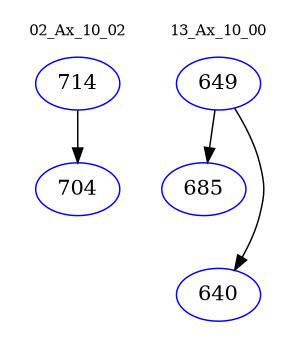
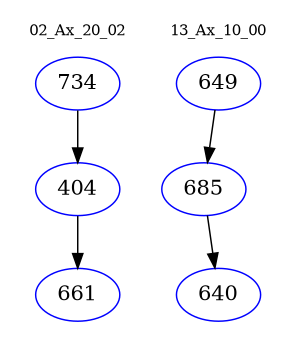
(78, 32) -> (78, 32)
(78, 84) -> (78, 84)
(263, 182) -> (210, 234)
(78, 189) -> (78, 189)
none -> (78, 295)
